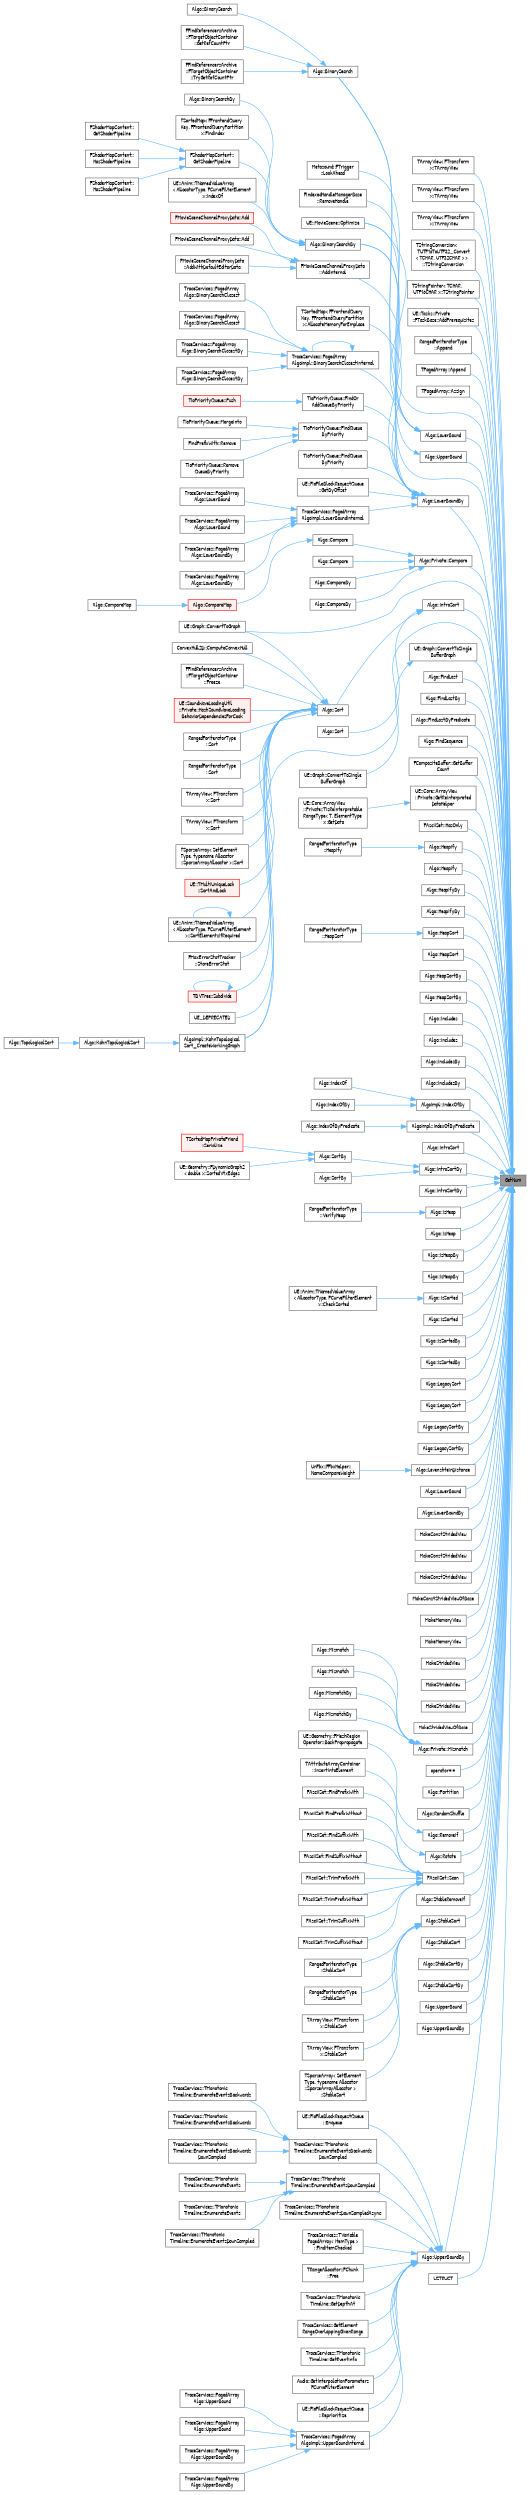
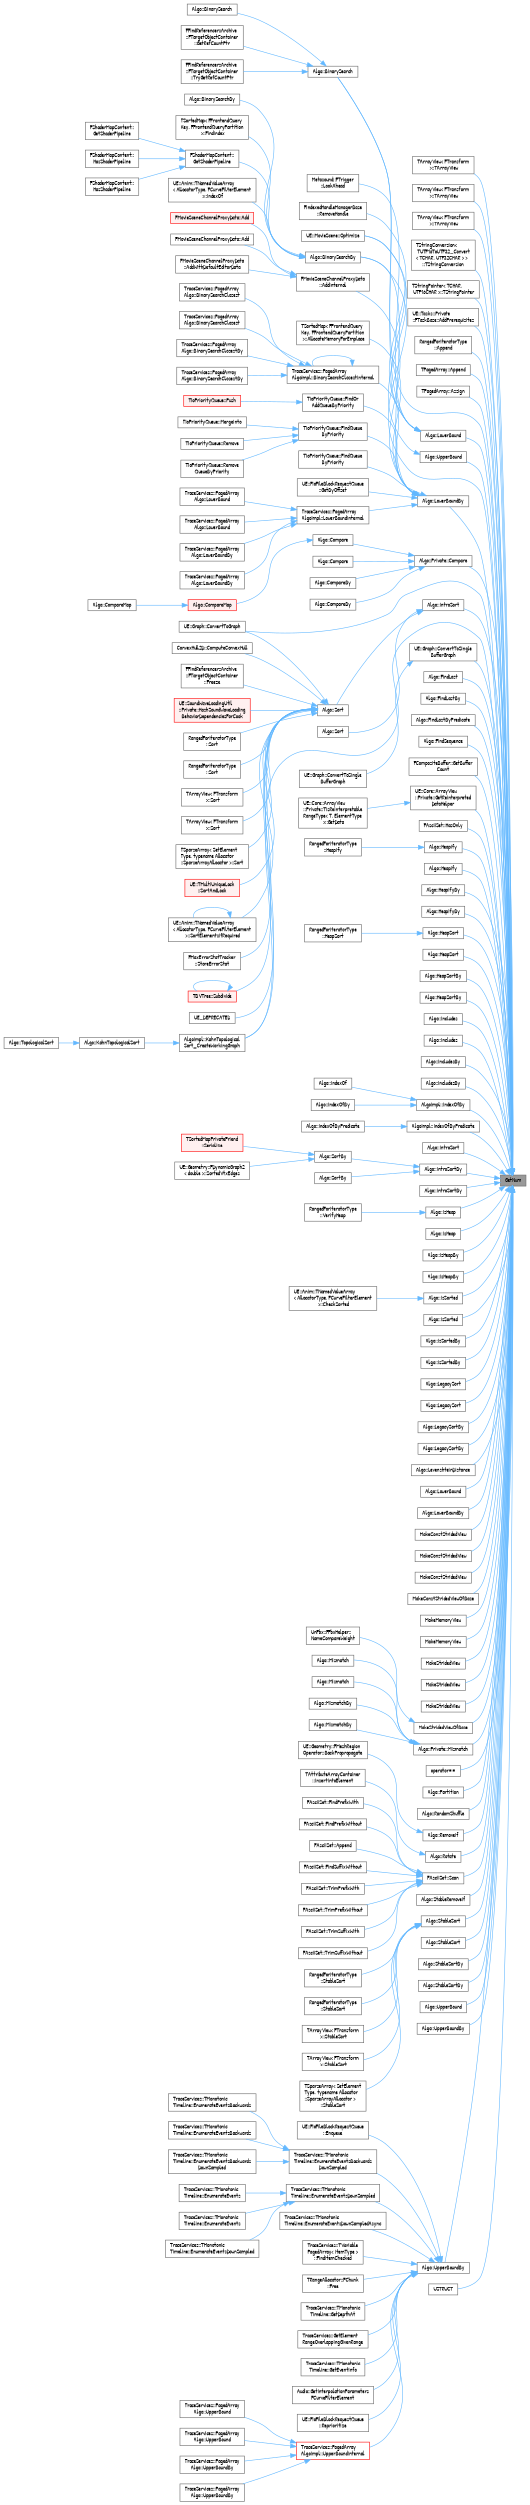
(212, 444) -> (212, 444)
(383, 1470) -> (396, 1670)
(333, 1835) -> (333, 1846)
(333, 2440) -> (333, 2451)
